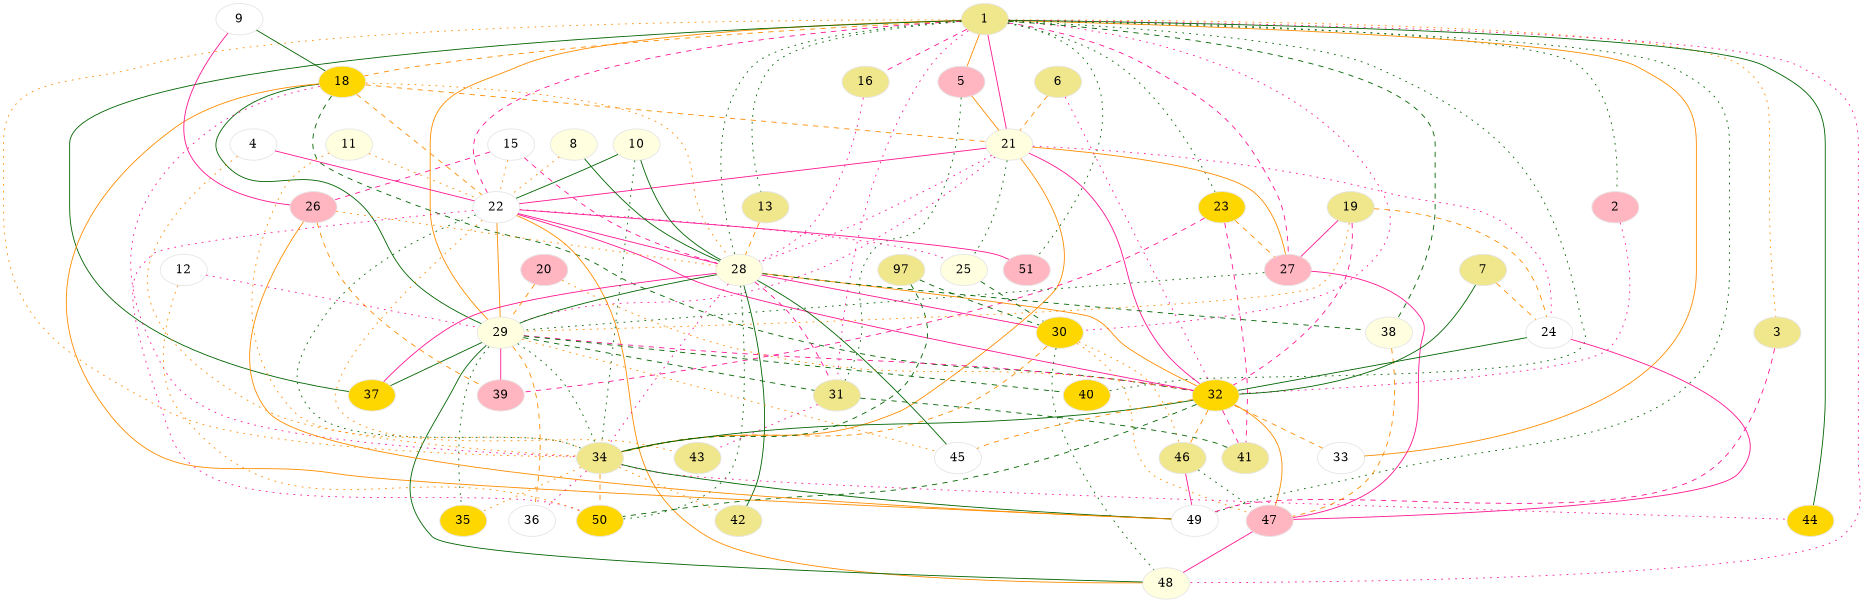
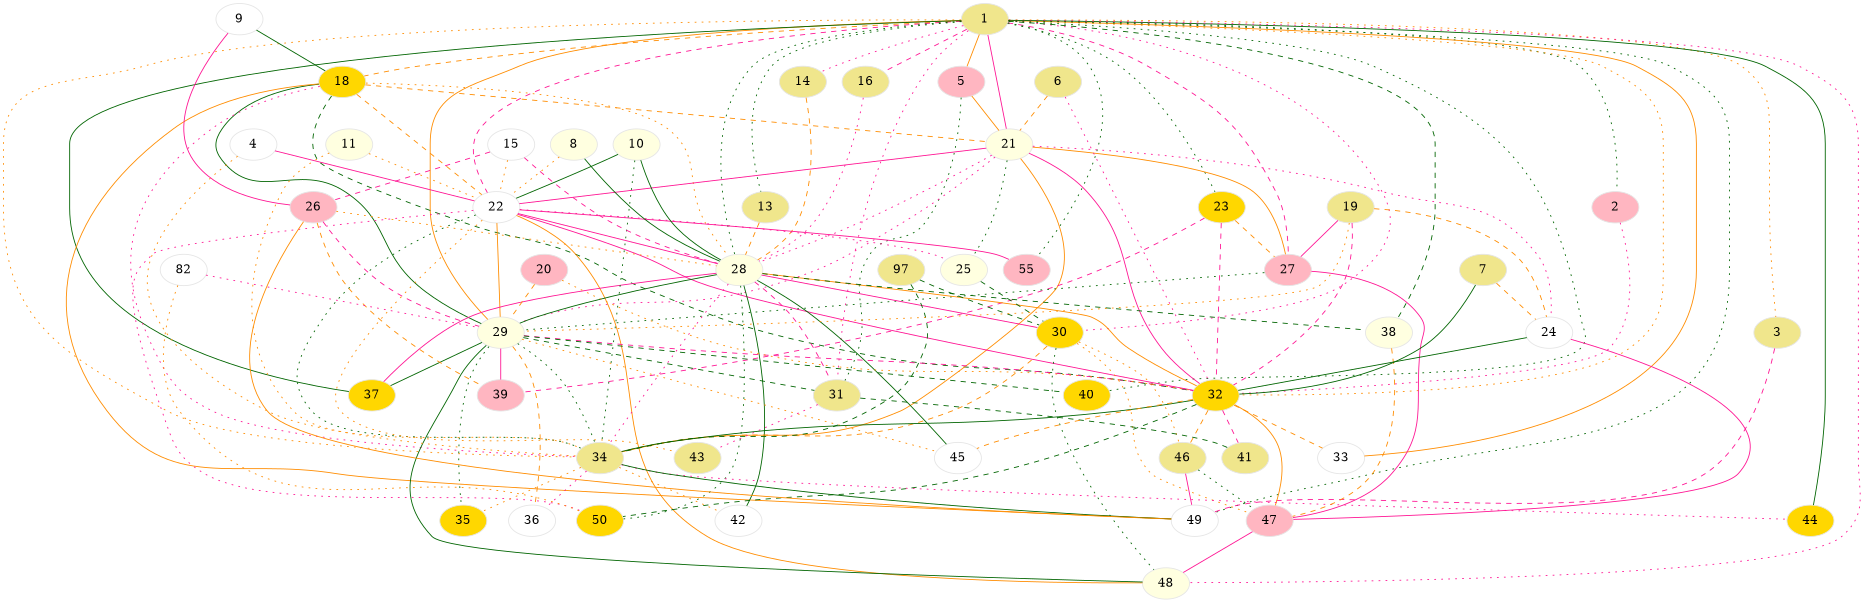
none -> (803, 82)
none -> (1651, 101)
(184, 270) -> (184, 270)
(1027, 270) -> (1027, 270)
none -> (391, 289)
(1242, 332) -> (1219, 293)
(600, 489) -> none
(738, 521) -> (738, 521)
